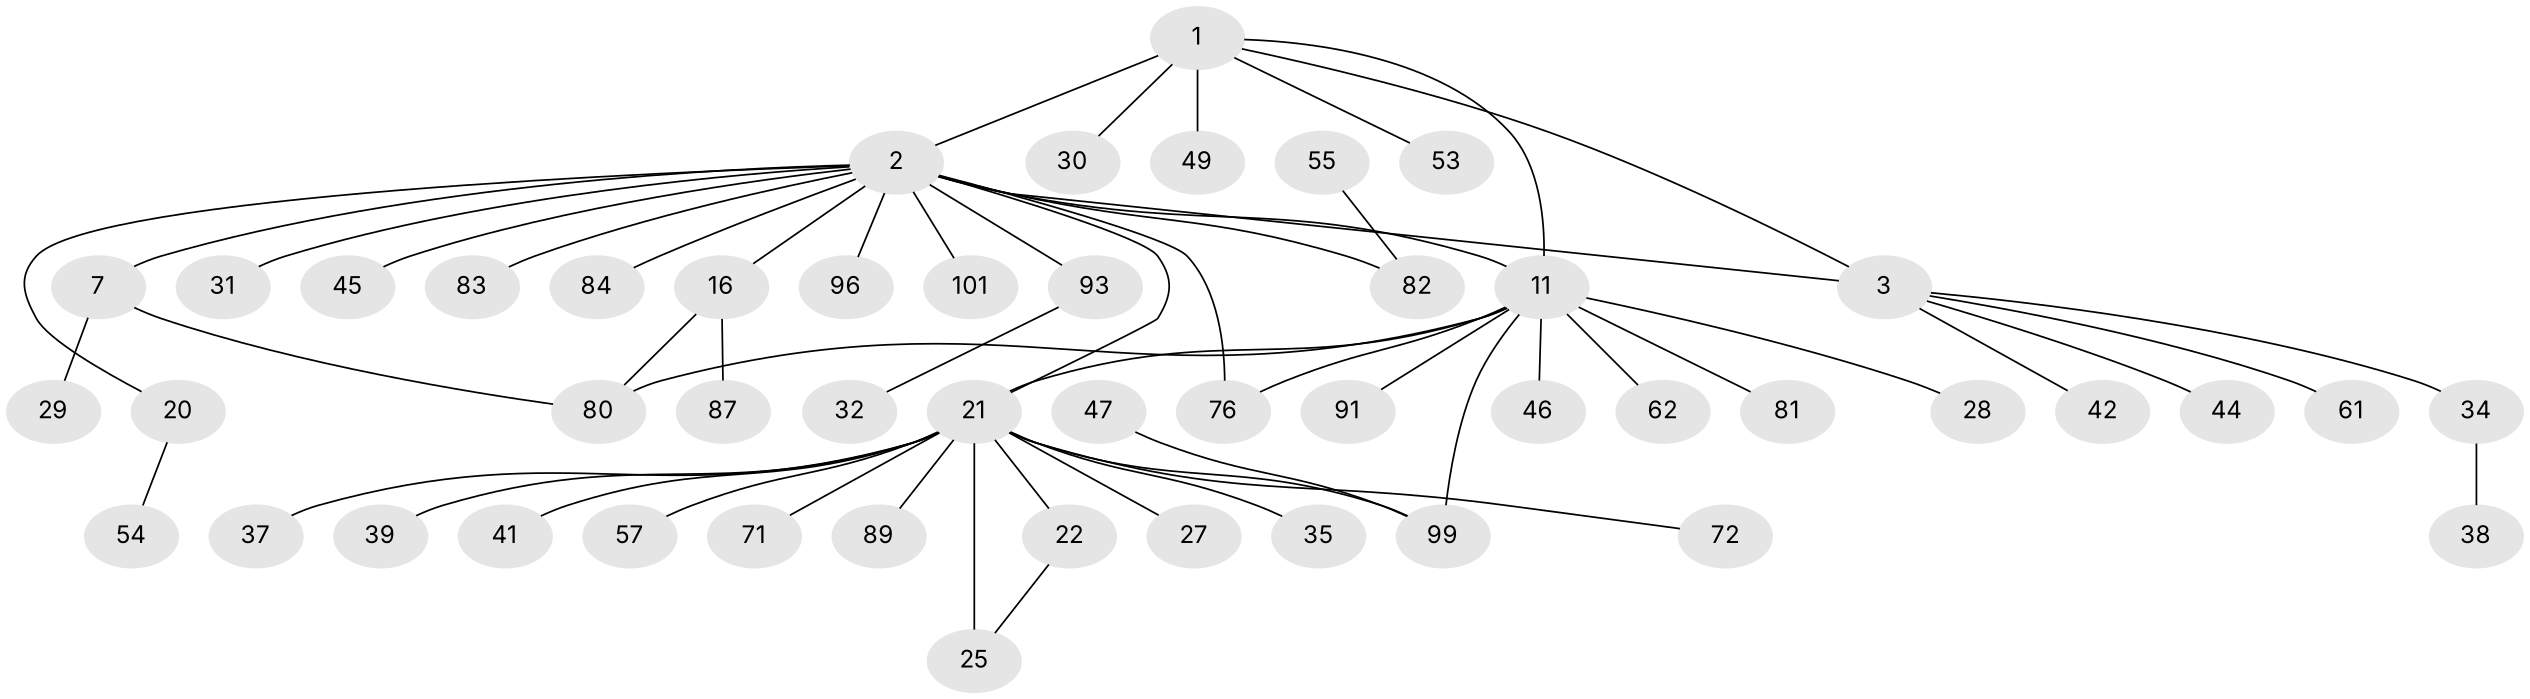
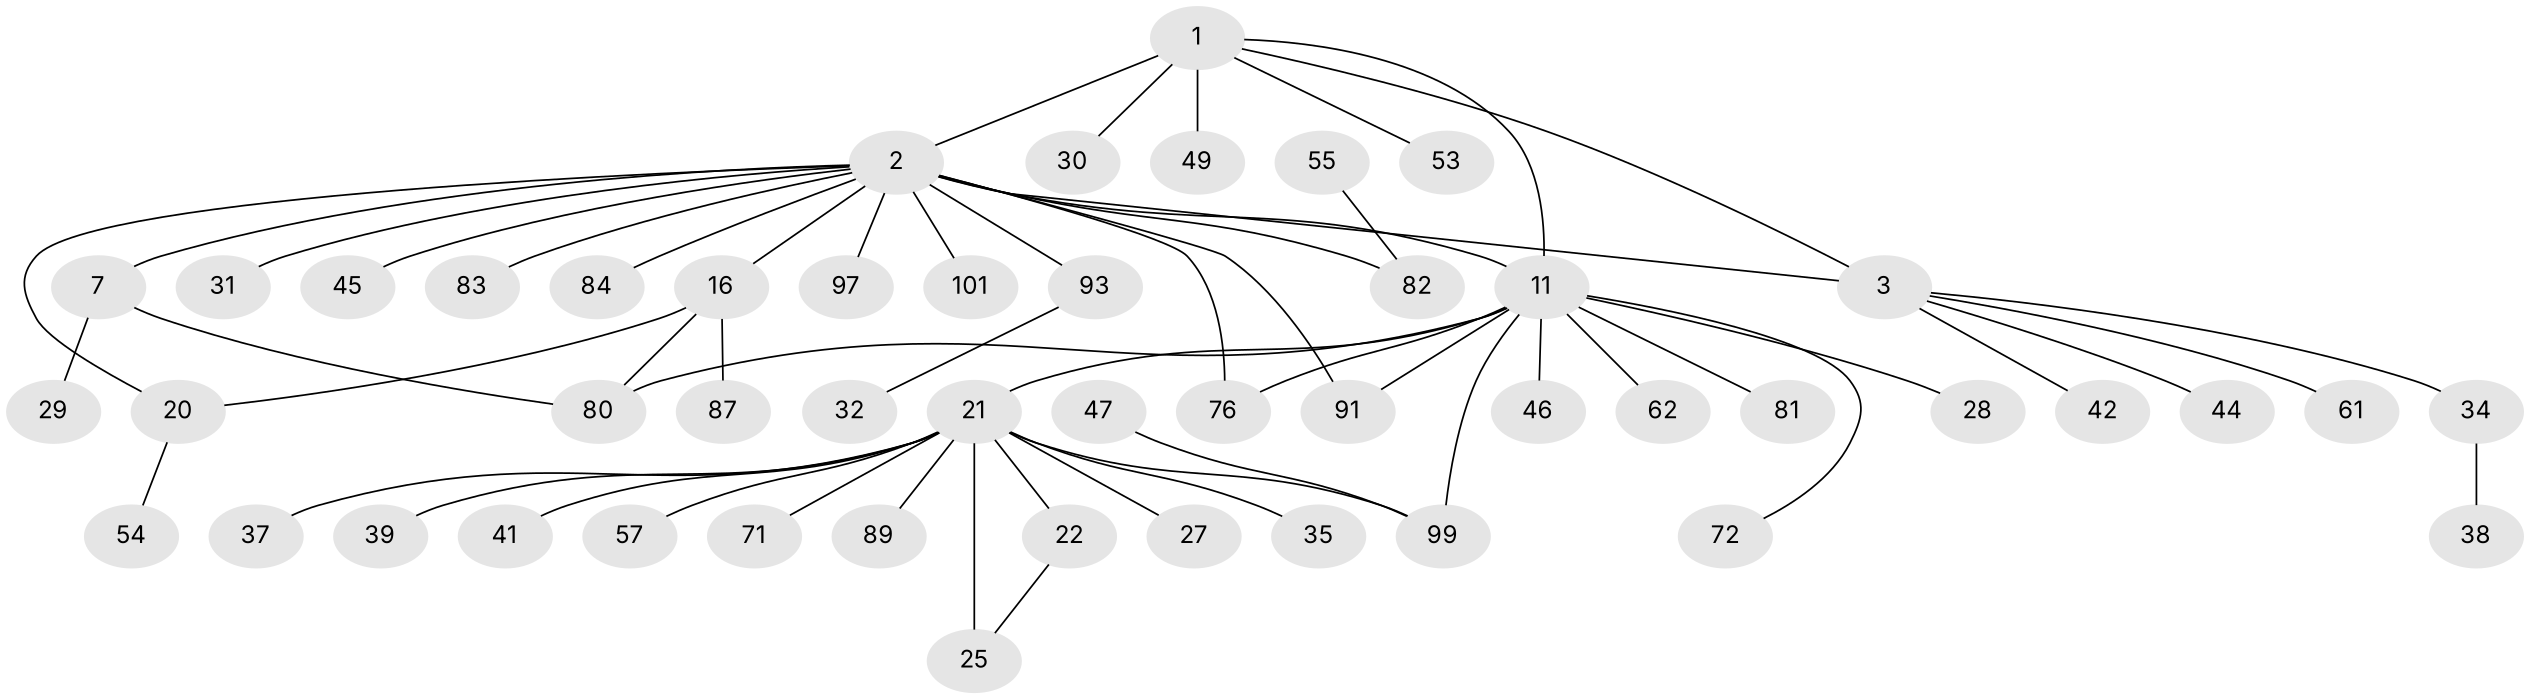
(1157, 255) -> (1186, 243)
(846, 287) -> (846, 287)
none -> (458, 369)
(1377, 493) -> (1840, 372)
